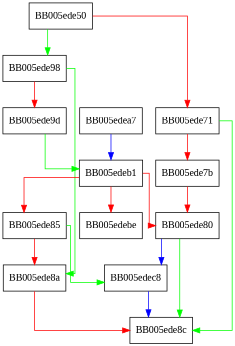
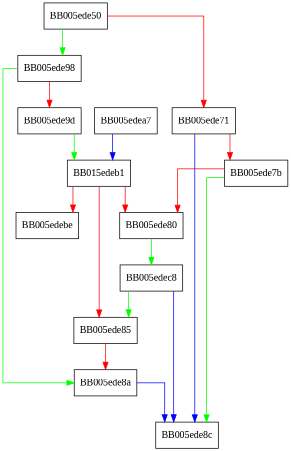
(111, 173) -> (99, 173)
(232, 235) -> (195, 274)
(161, 248) -> (151, 248)
(71, 265) -> (129, 300)
(180, 274) -> (207, 287)
(59, 330) -> (165, 385)
